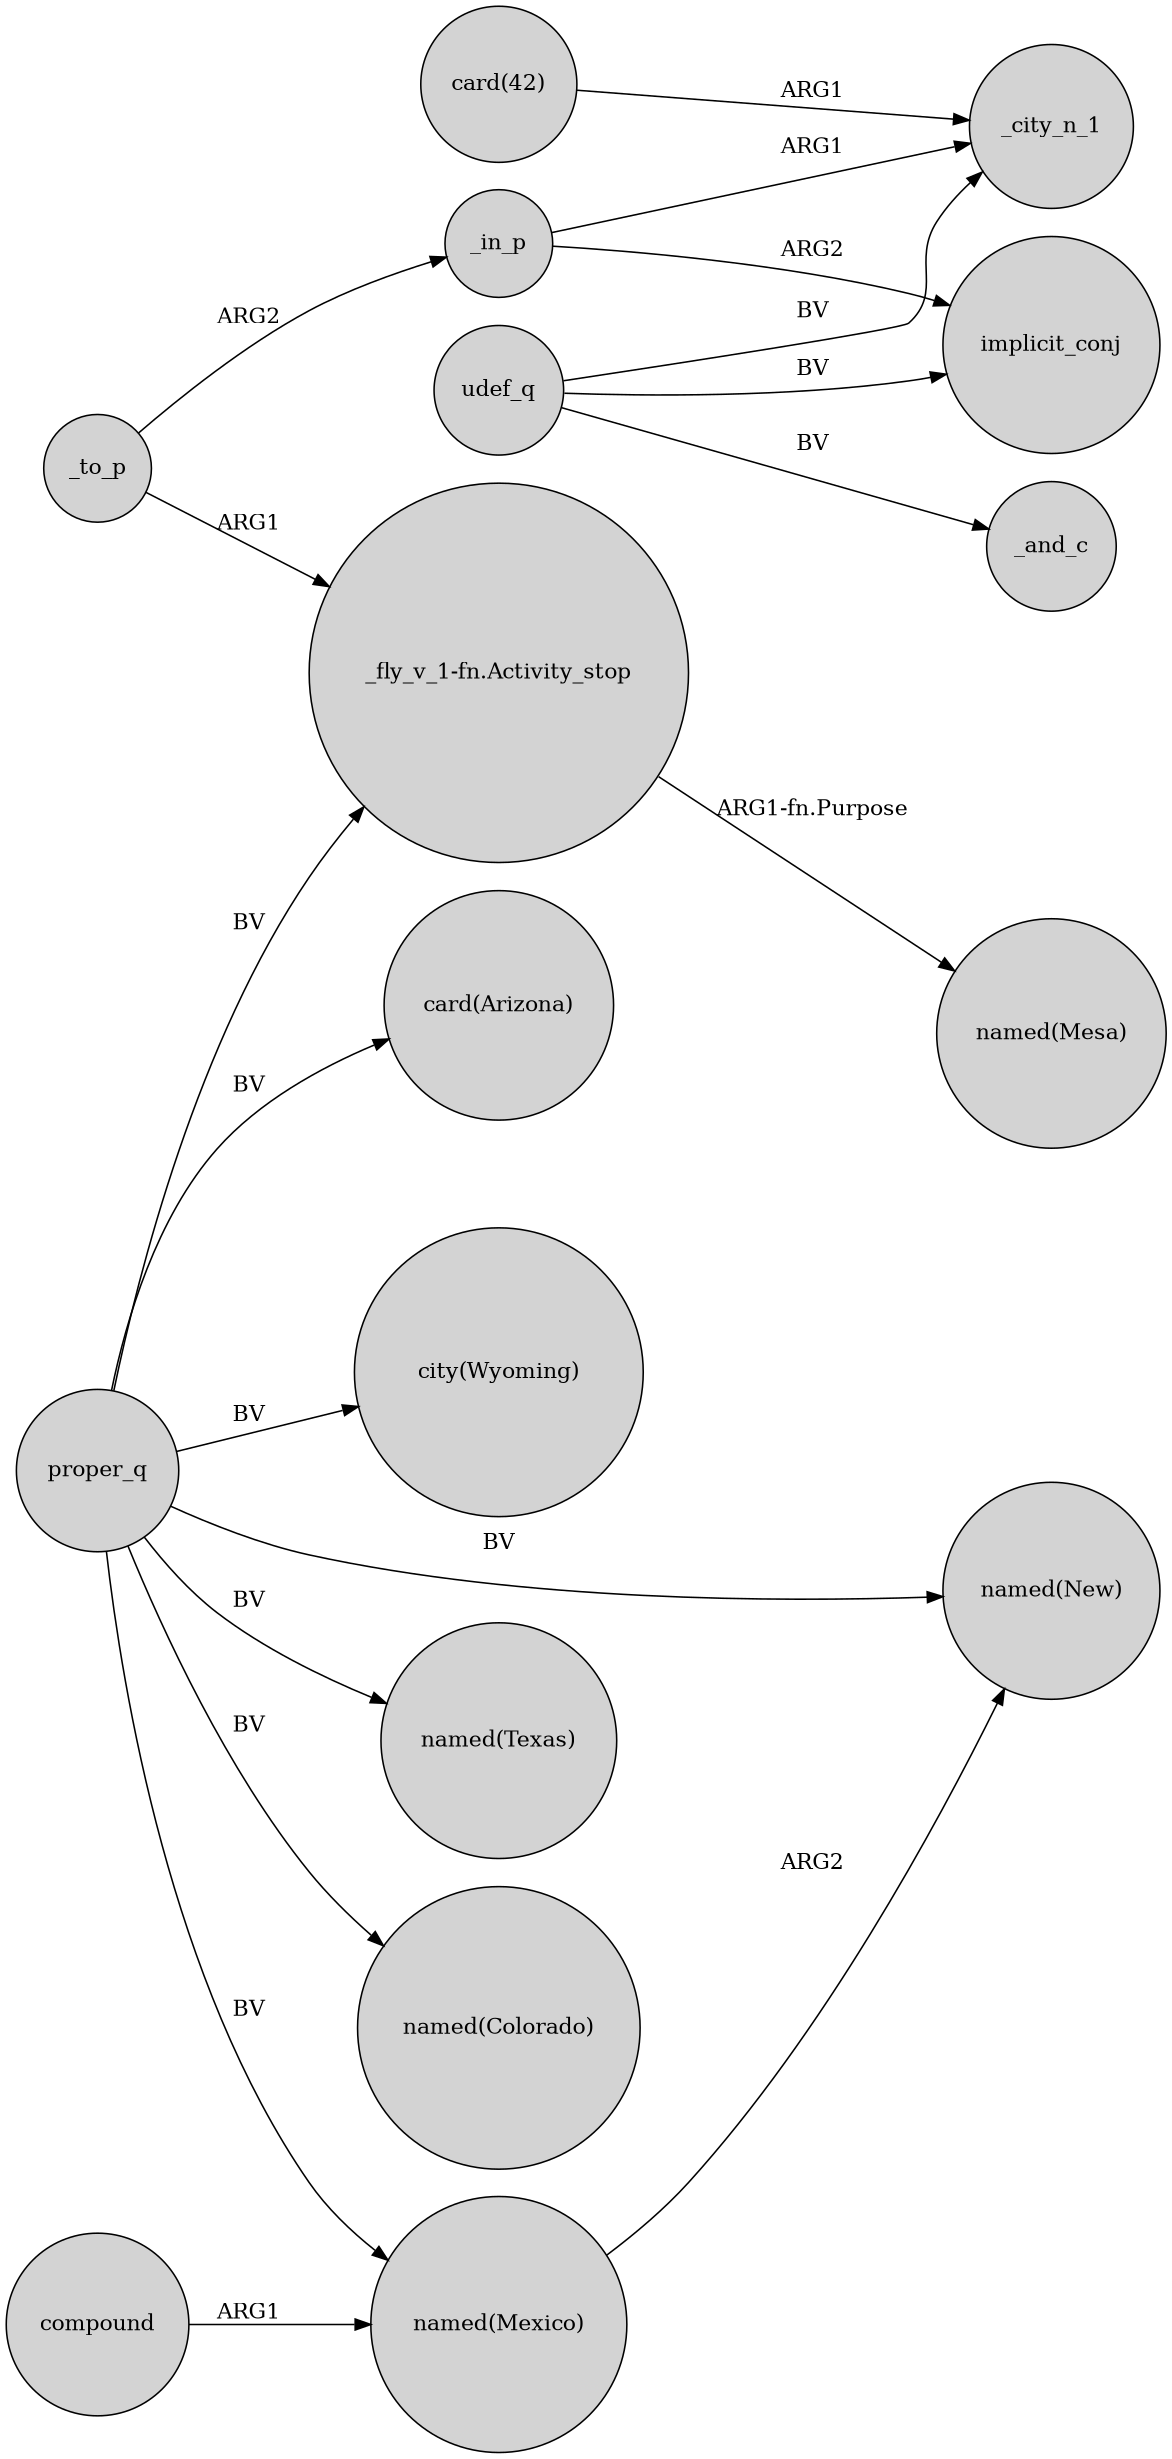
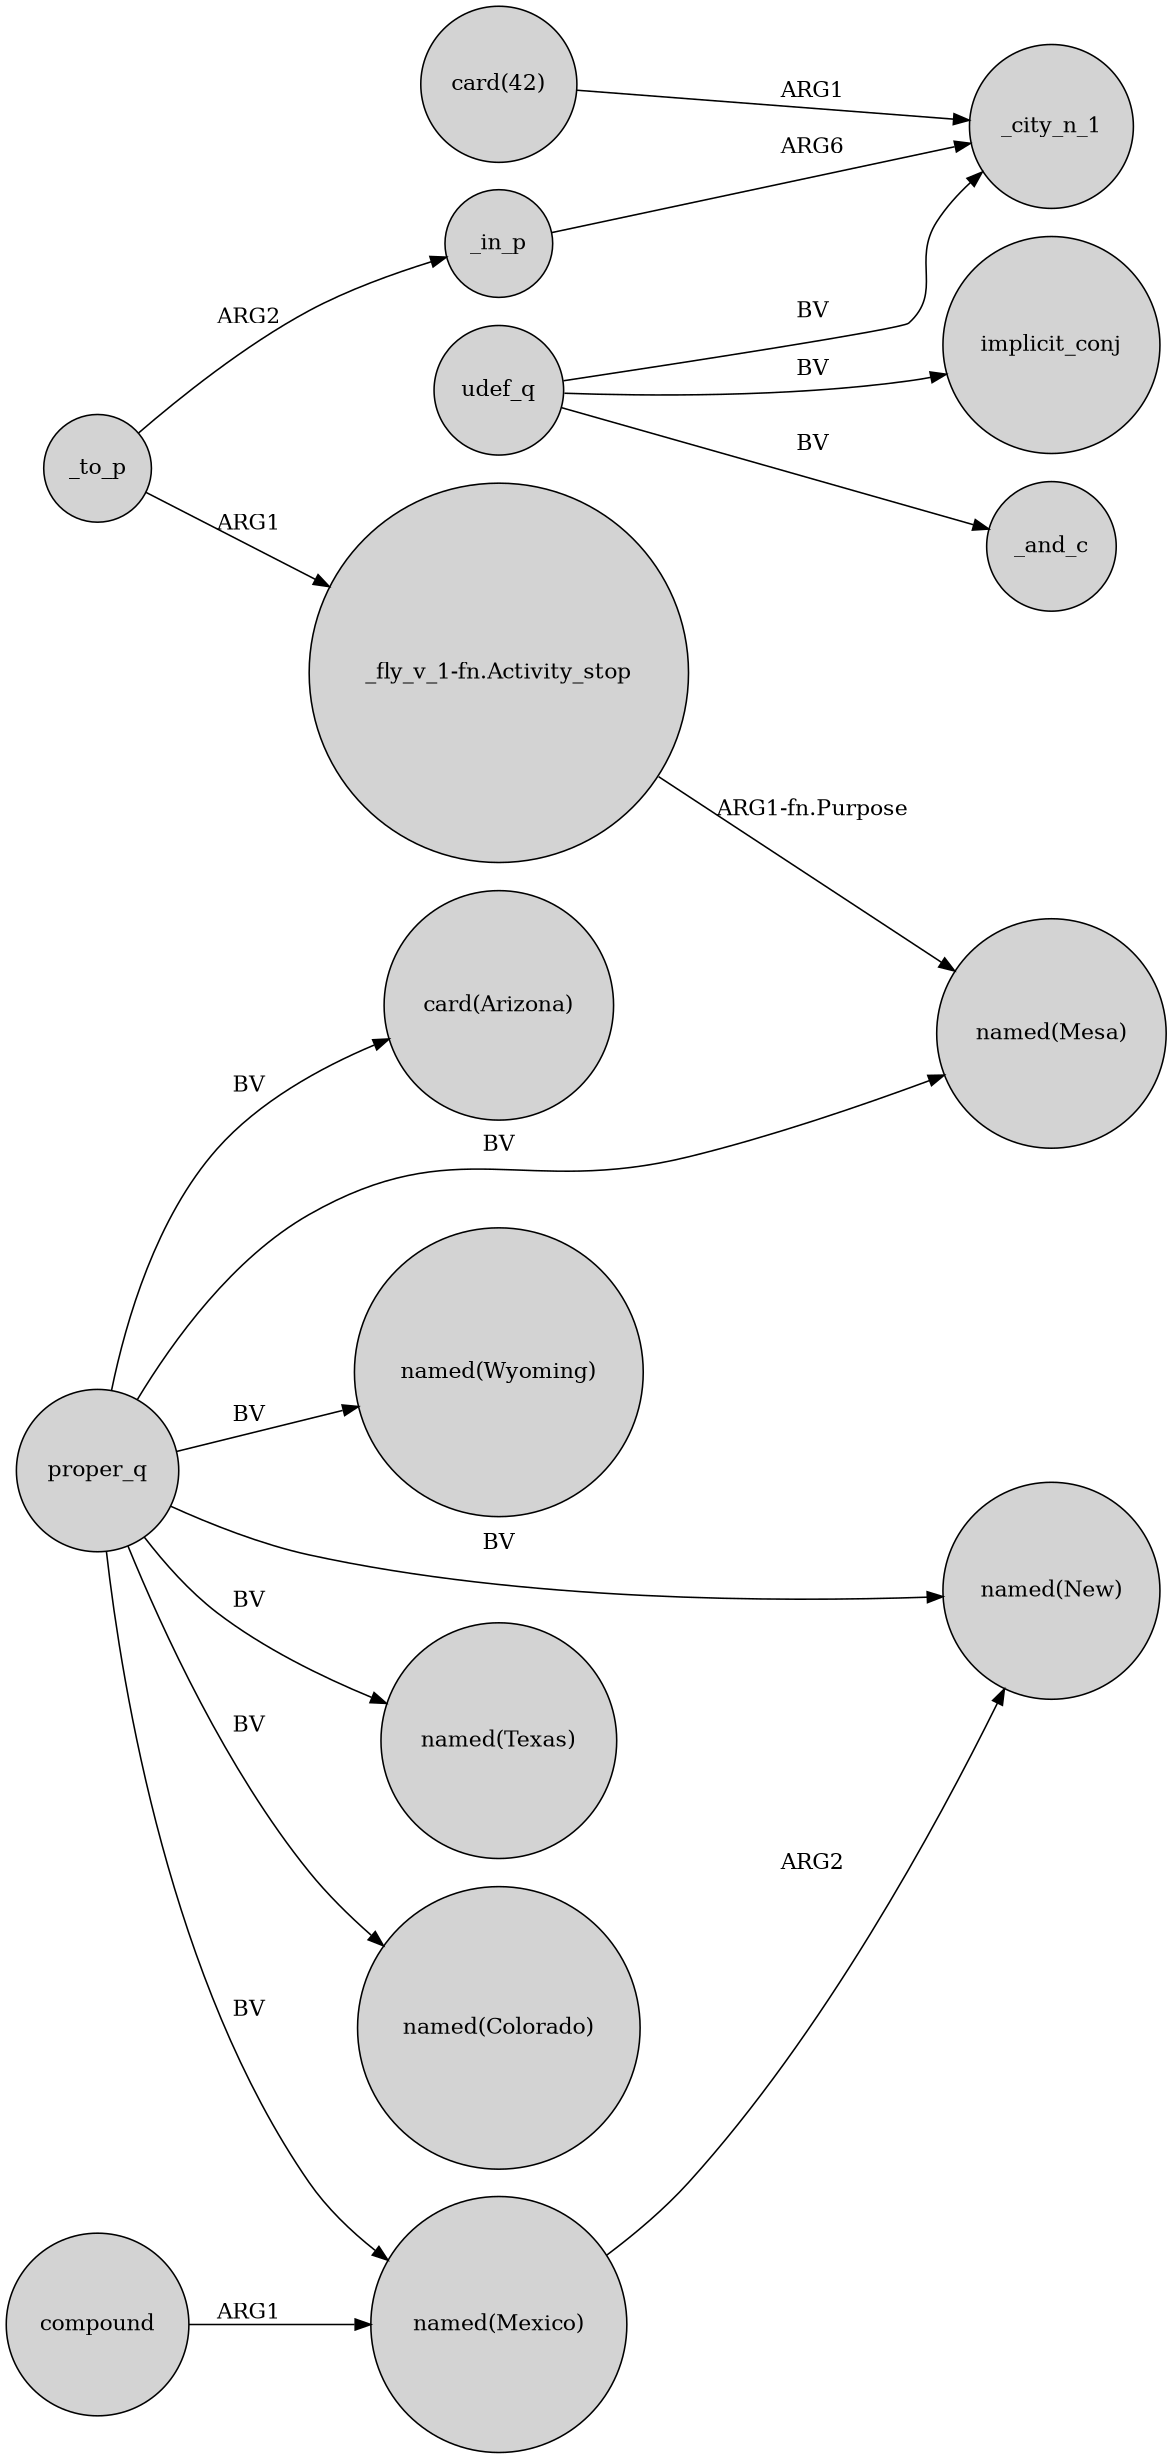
(813, 148) -> (813, 148)
(745, 264) -> none
(201, 1091) -> (494, 1169)
(499, 1372) -> (499, 1372)
